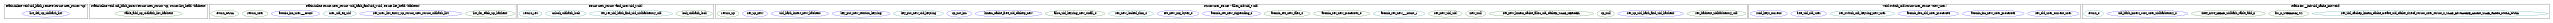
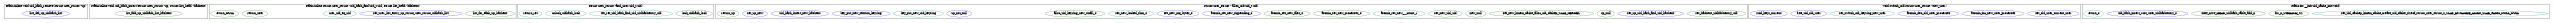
(149, 14) -> (149, 14)
(296, 14) -> none
(959, 14) -> (959, 14)
(1008, 14) -> none
